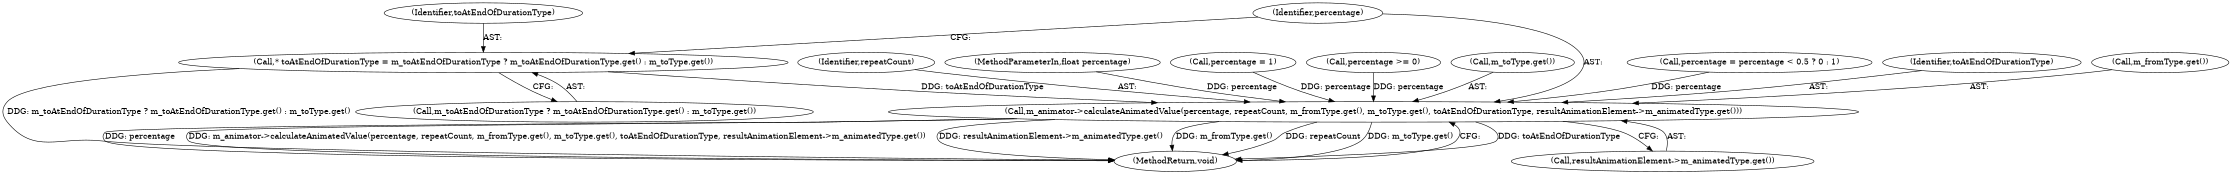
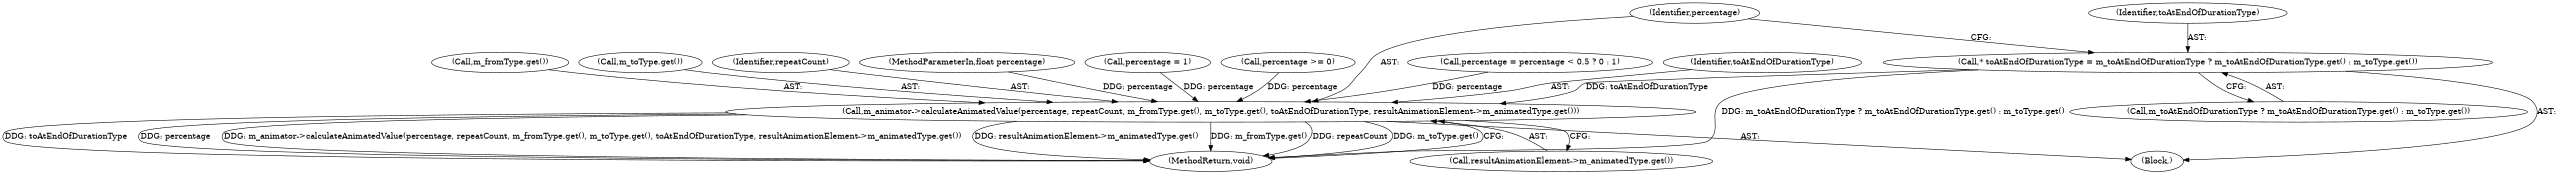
none -> (2157, 161)
